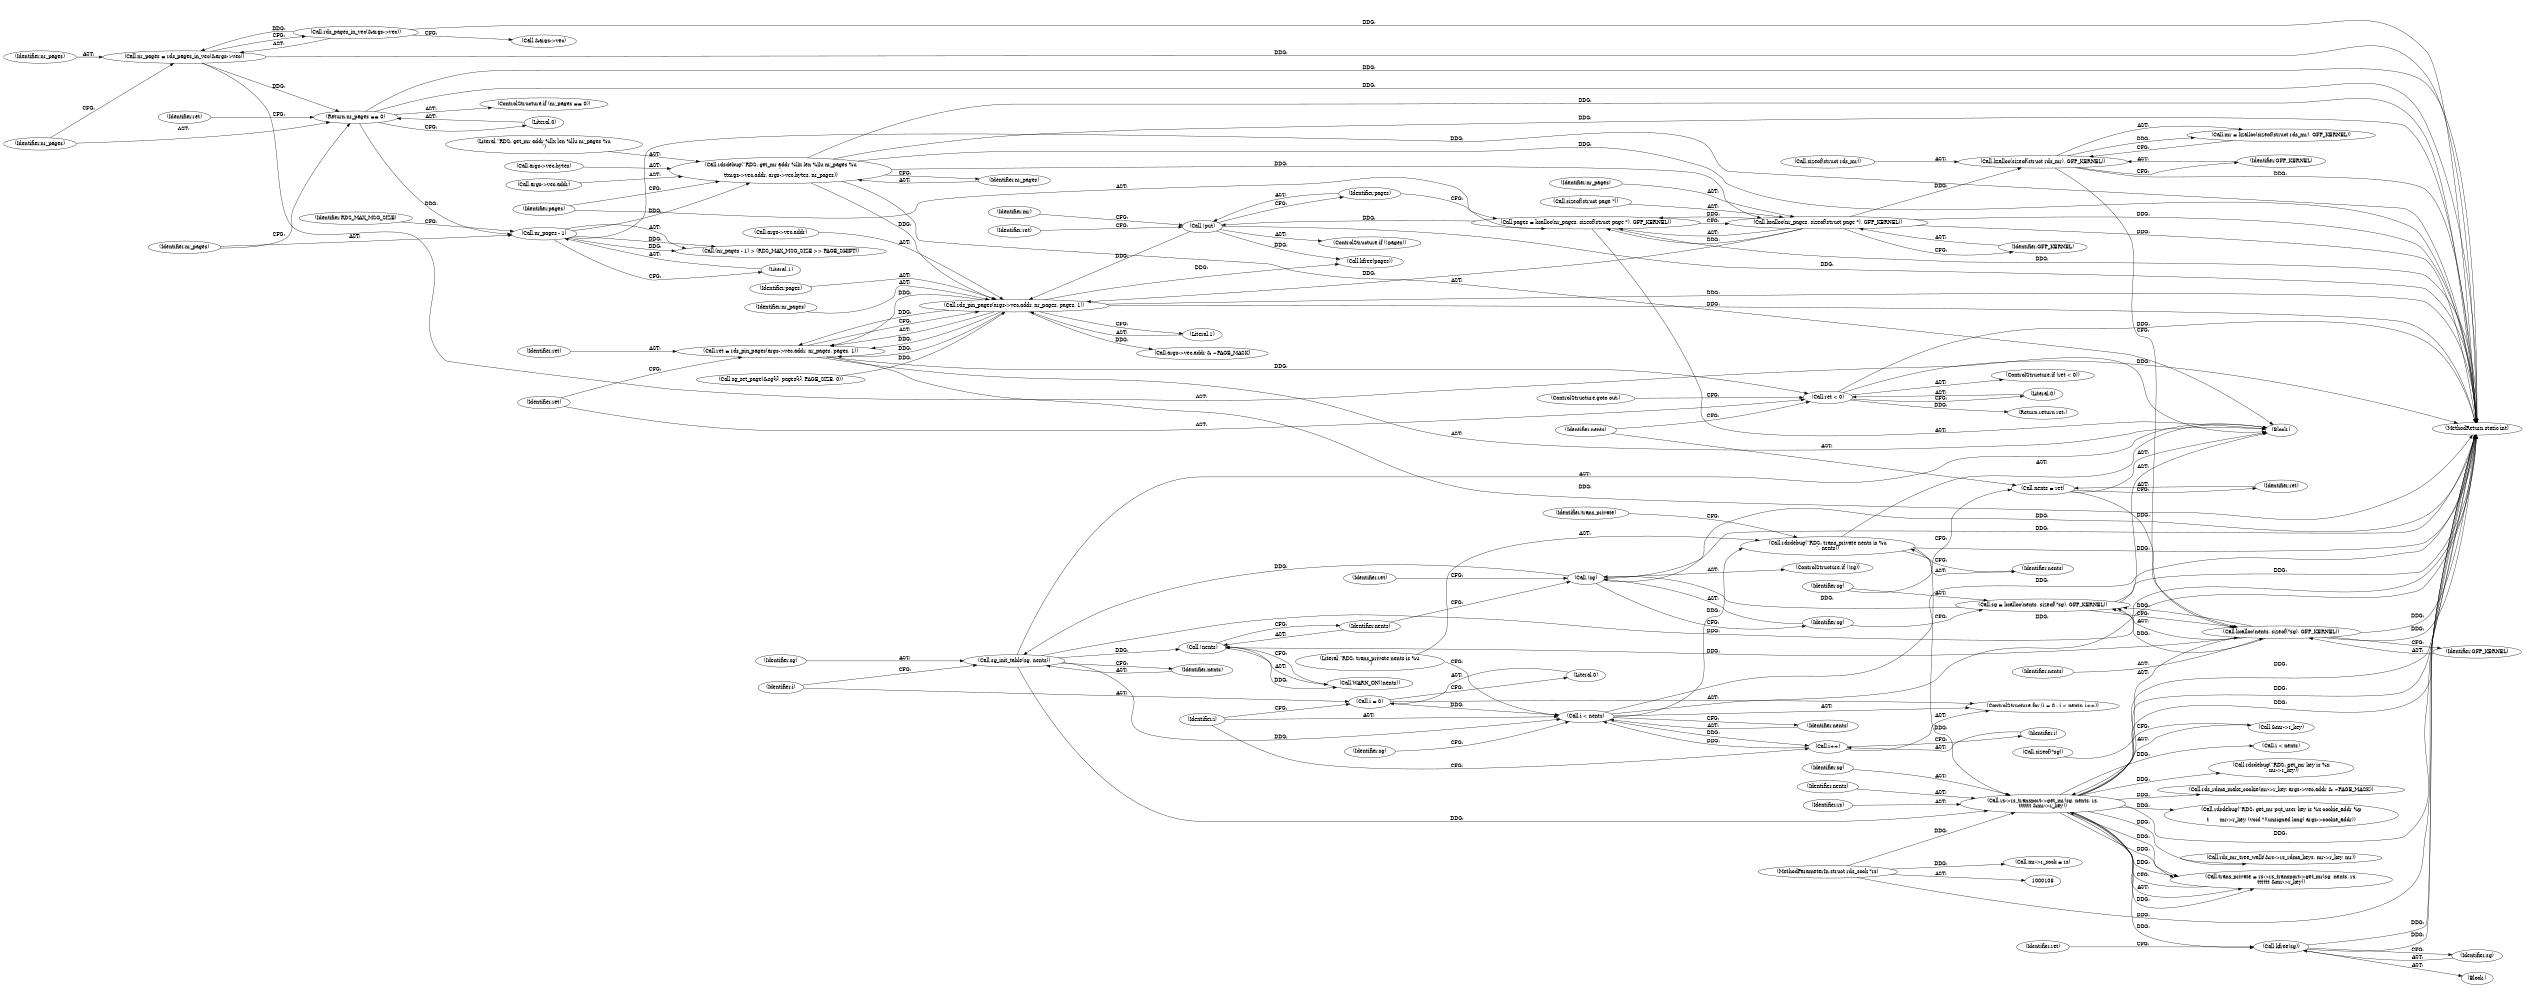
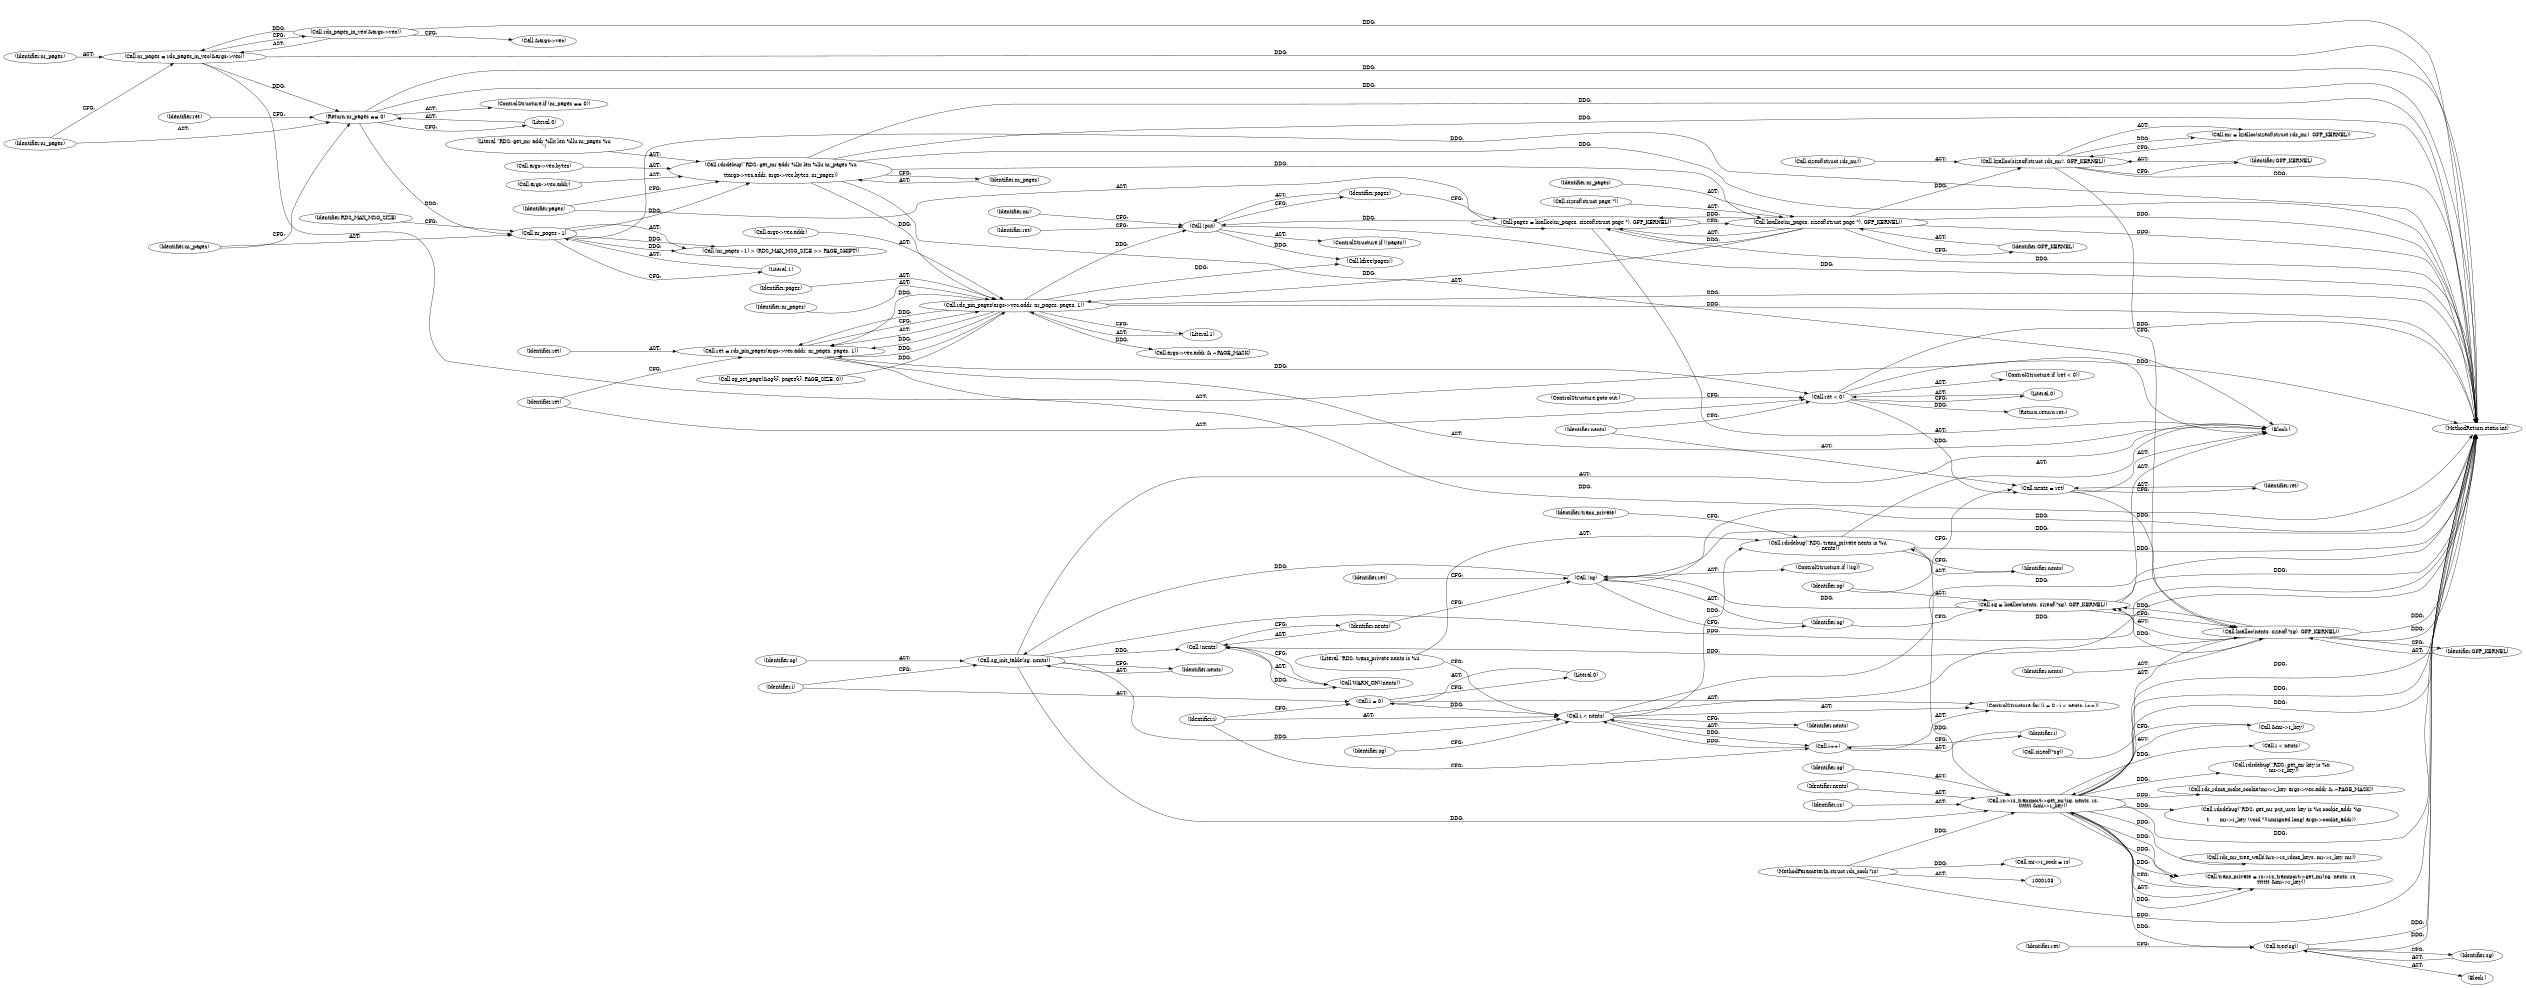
(1111, 265) -> (1101, 259)
none -> (1937, 444)
(2281, 947) -> (2281, 947)
